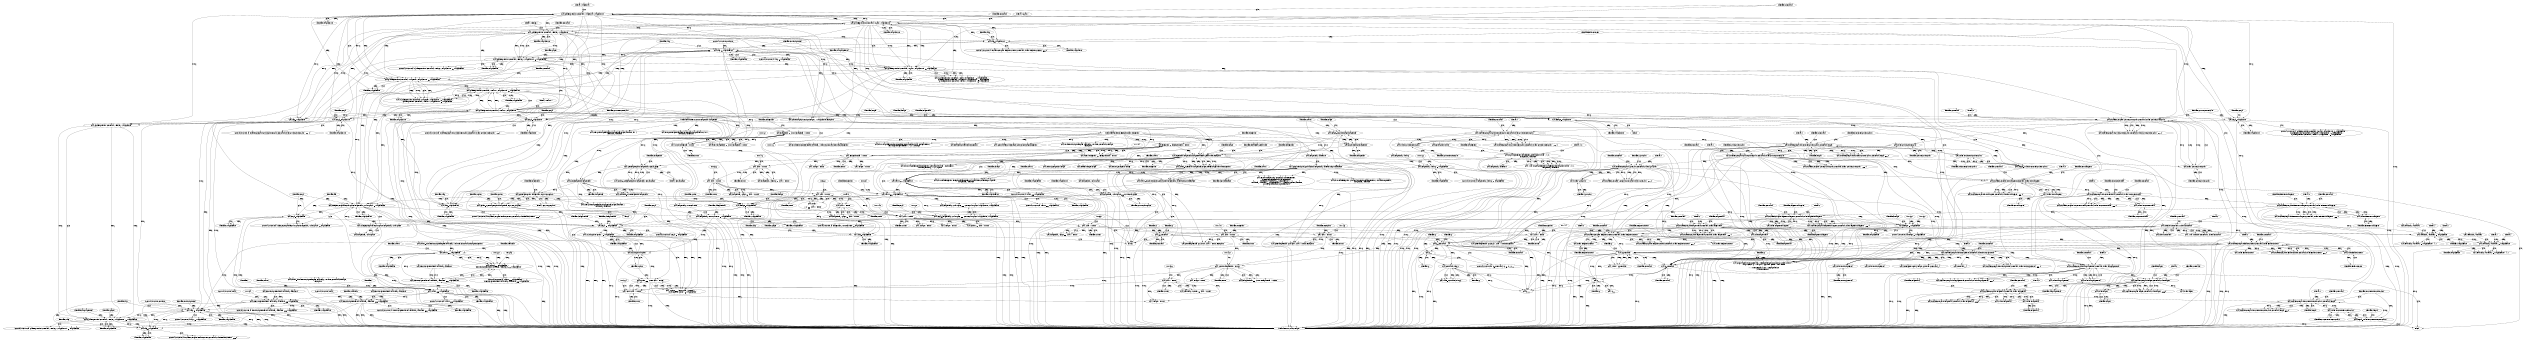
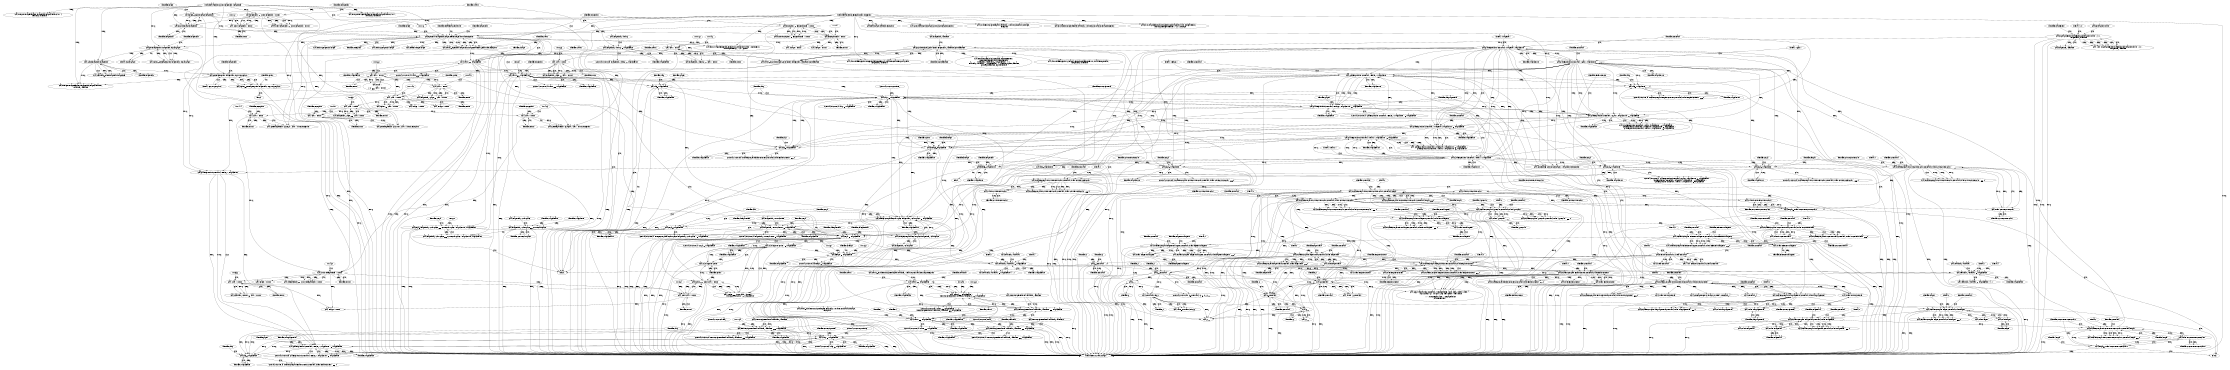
(967, 127) -> (1257, 34)
none -> (811, 250)
(625, 286) -> (681, 287)
